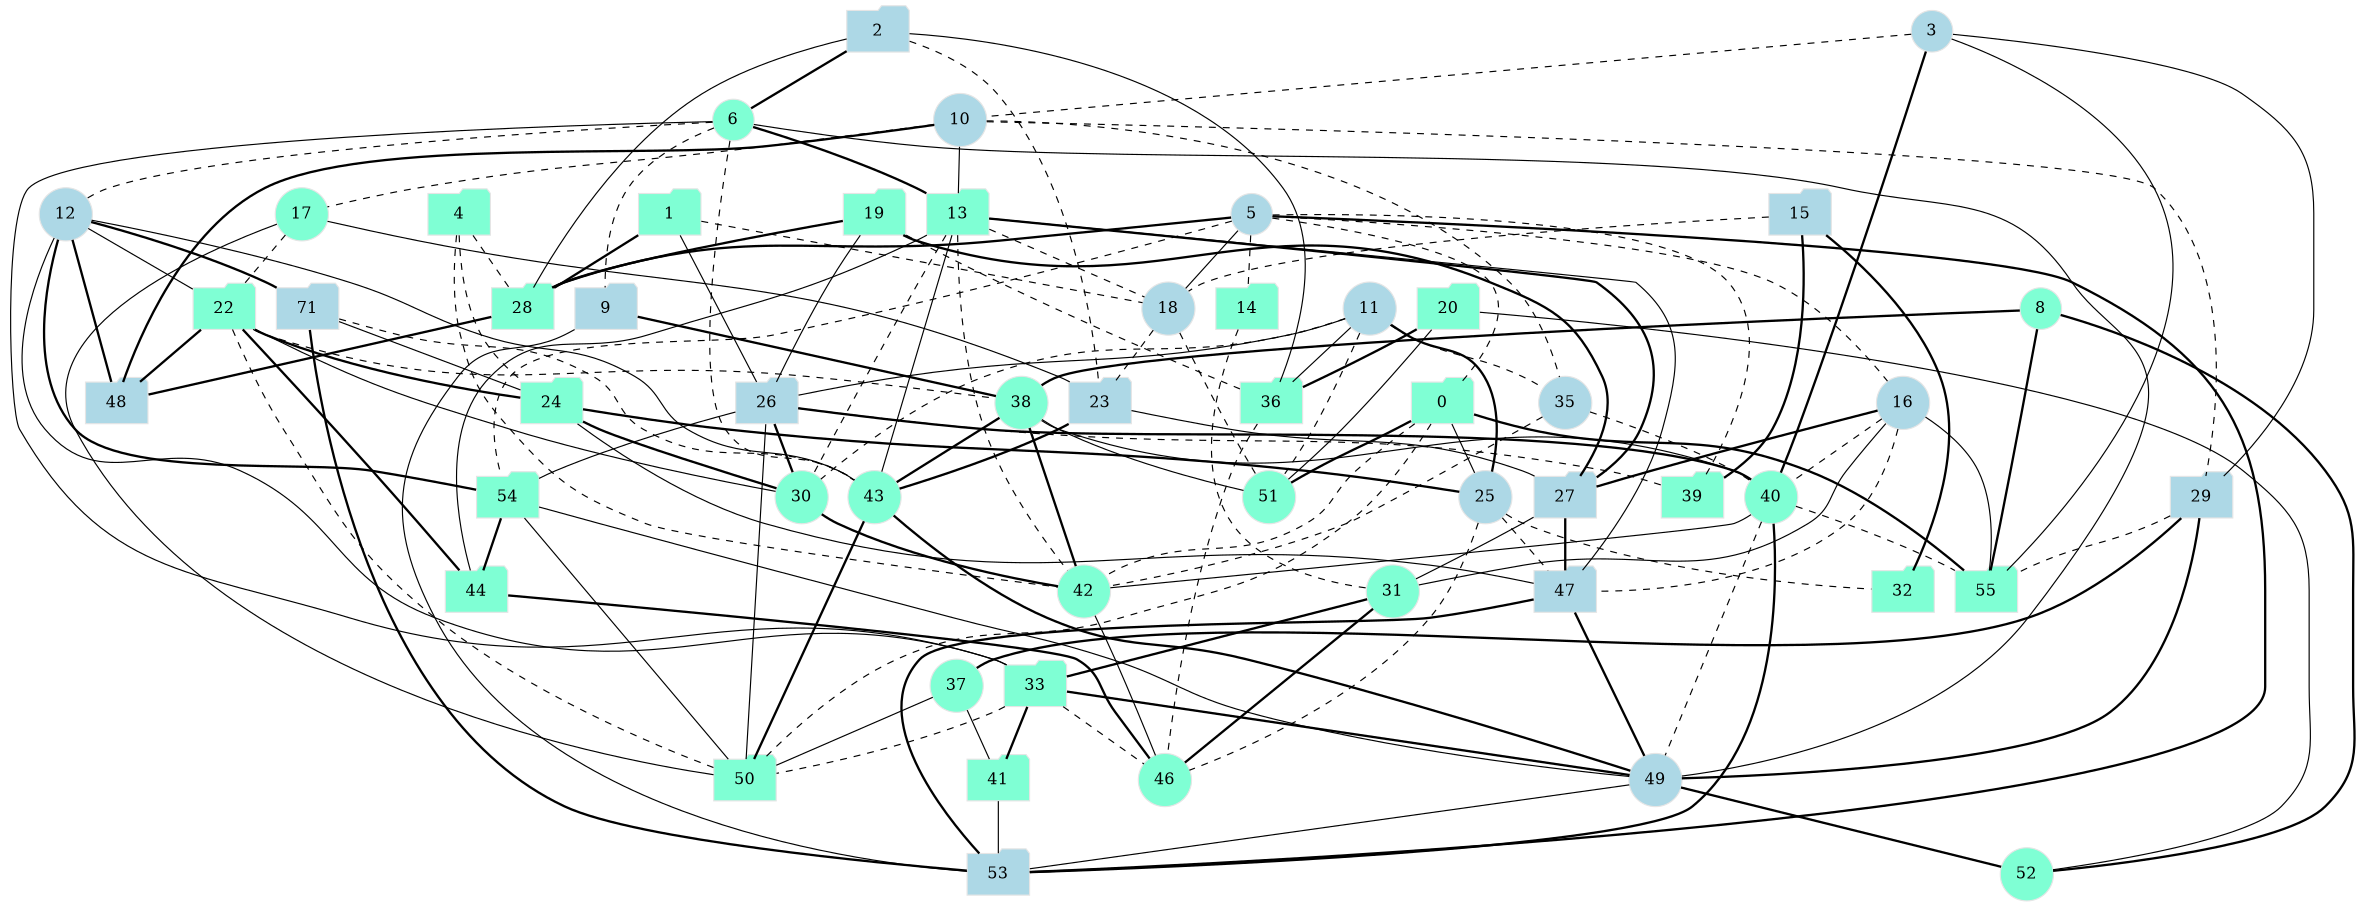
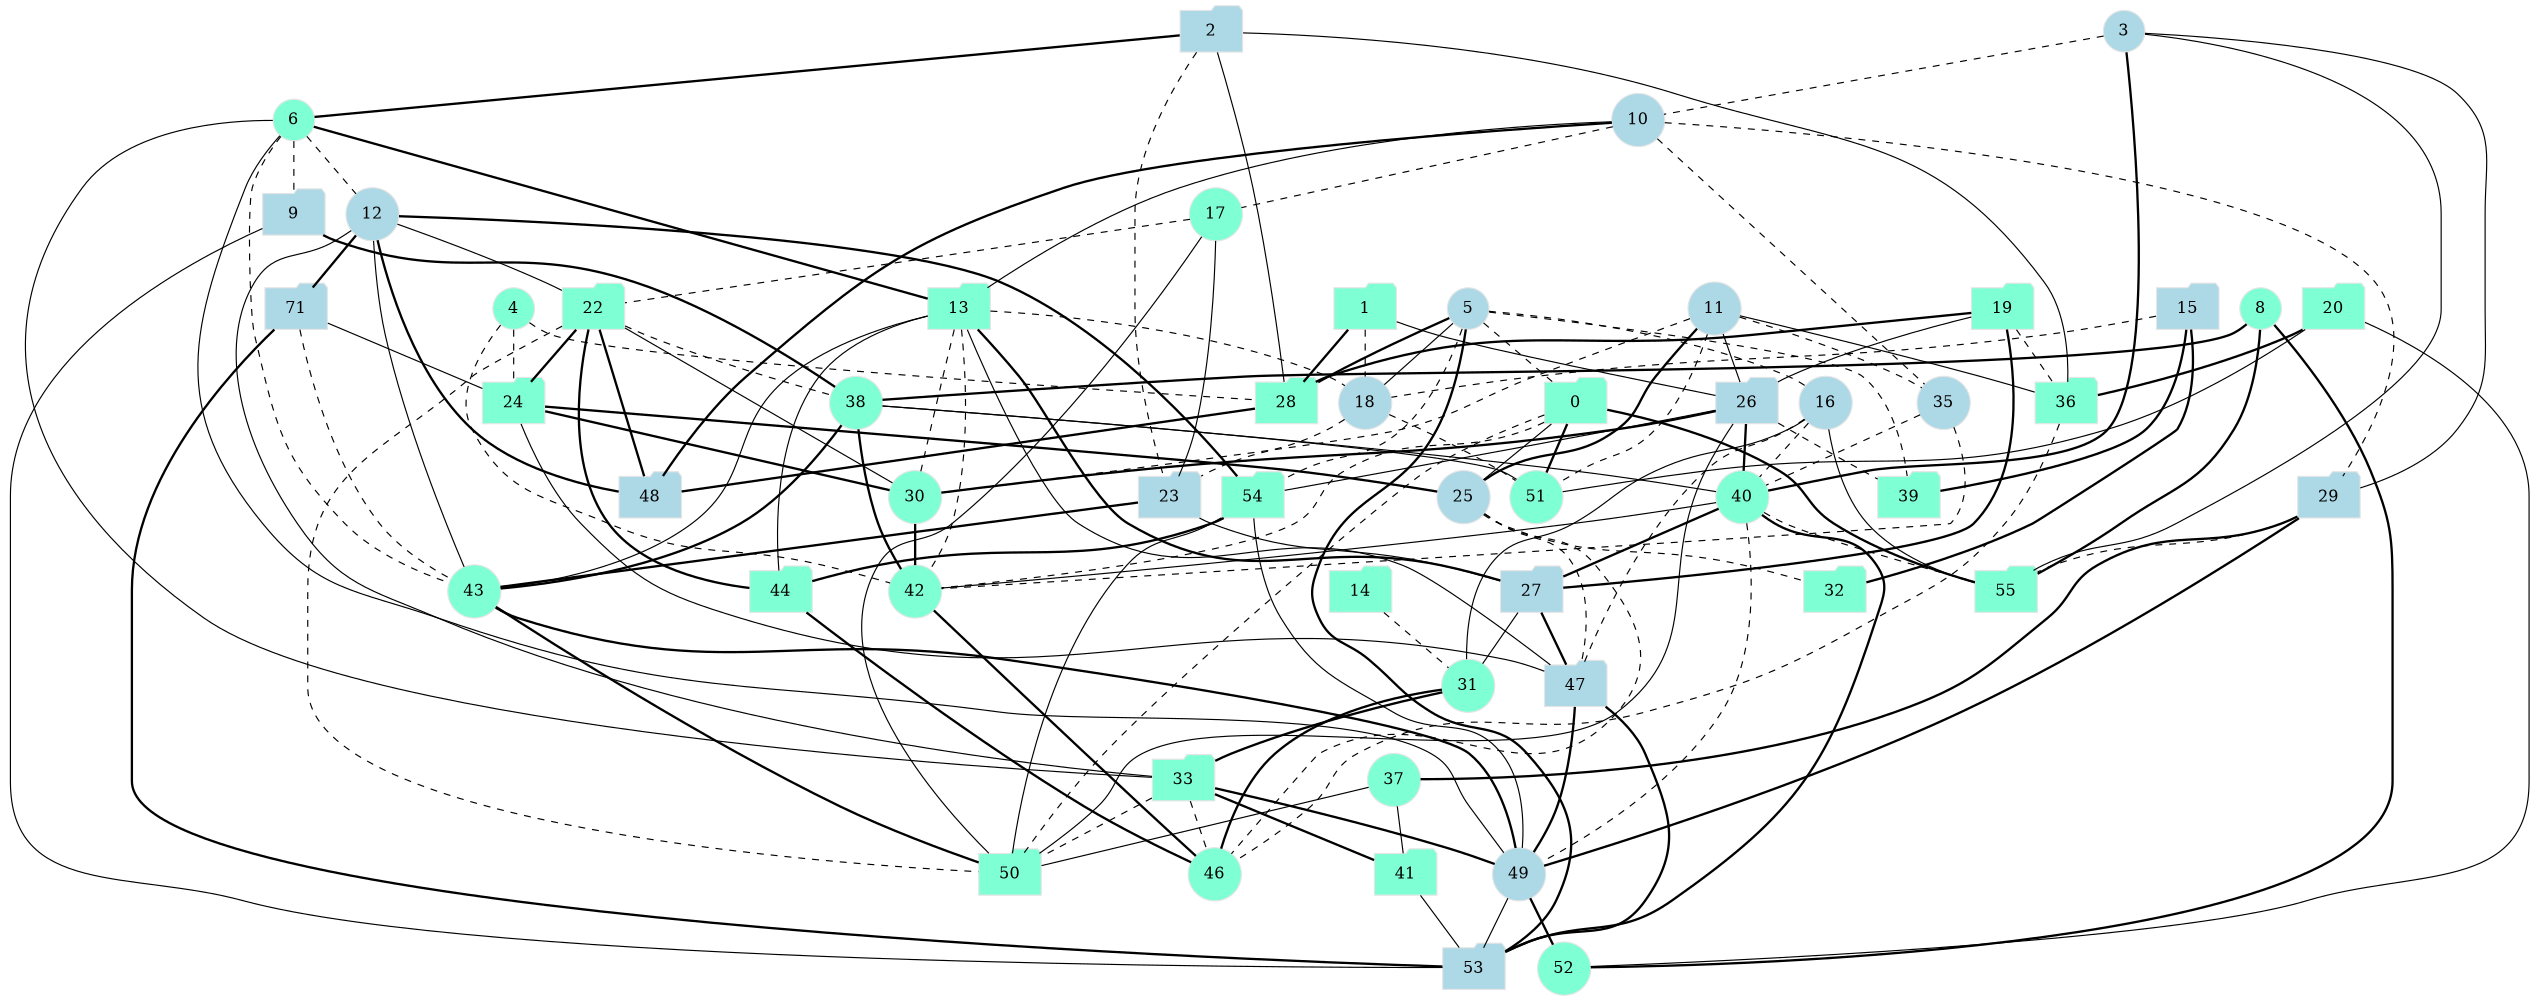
(459, 214) -> (514, 309)
(1249, 261) -> none
(1751, 444) -> (1664, 532)
(1126, 685) -> (1064, 734)
